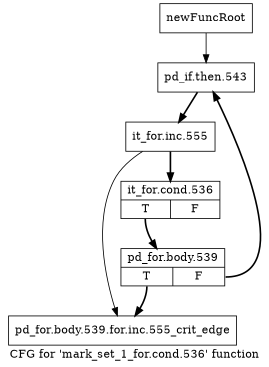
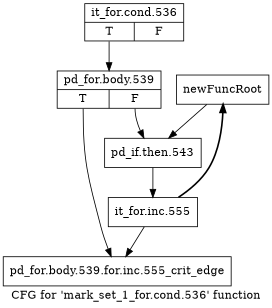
(190, 104) -> (153, 178)
(170, 162) -> (212, 161)
(254, 195) -> (137, 120)
(147, 231) -> (109, 52)
(145, 298) -> (89, 180)
